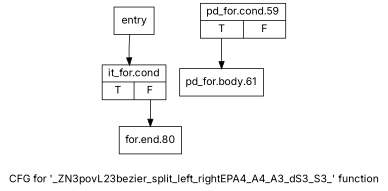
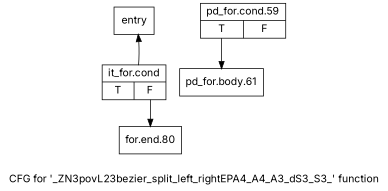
(129, 46) -> (139, 53)
